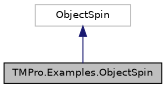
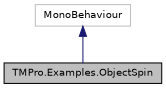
(83, 15) -> (83, 15)
